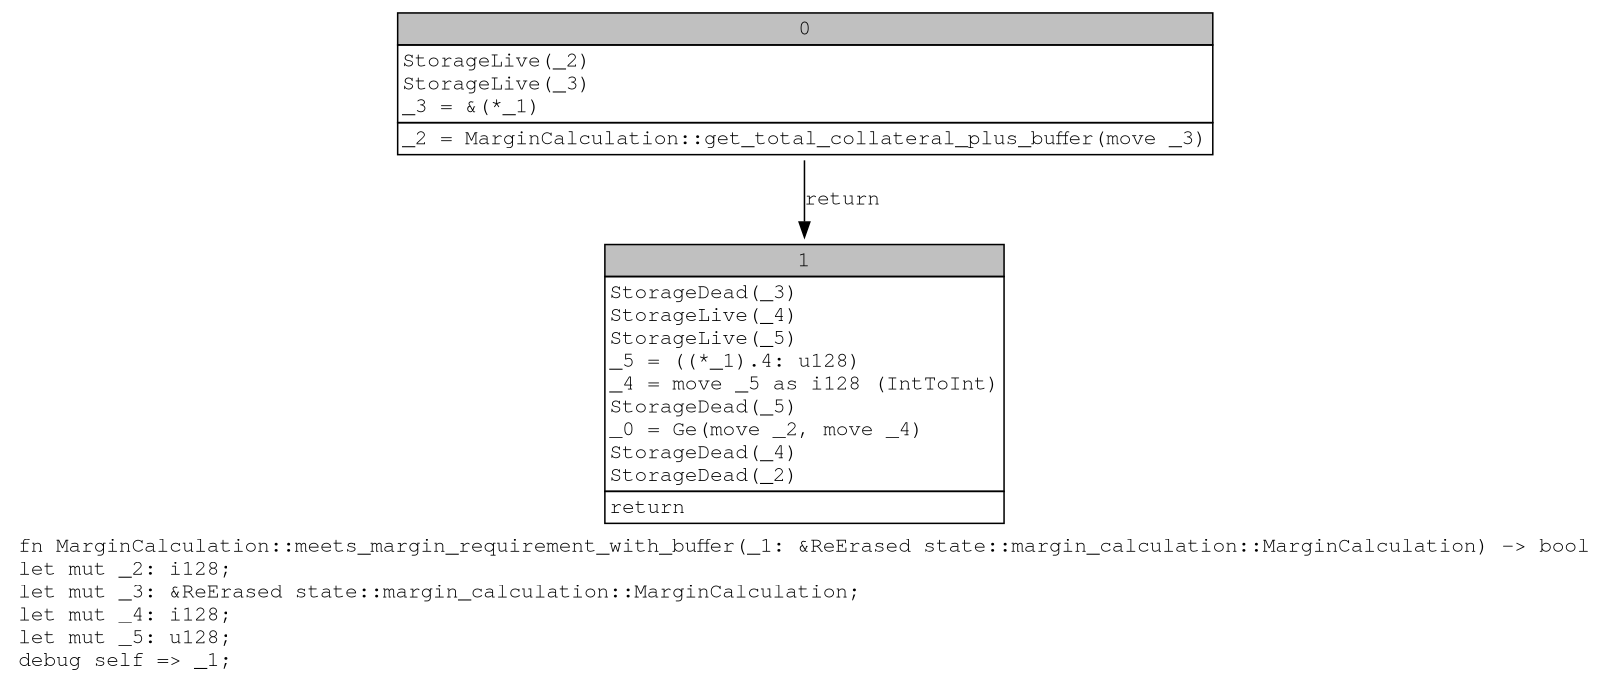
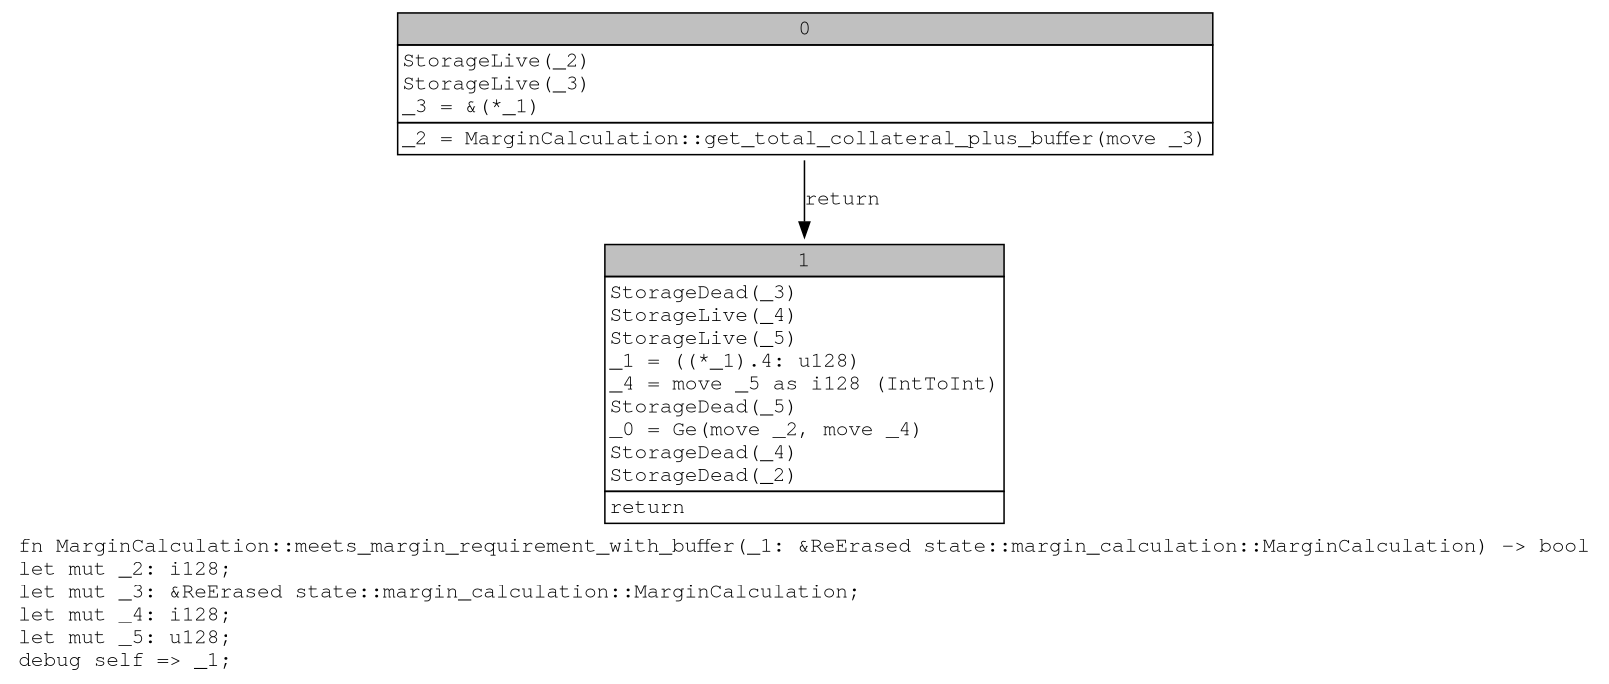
(736, 360) -> (736, 360)
